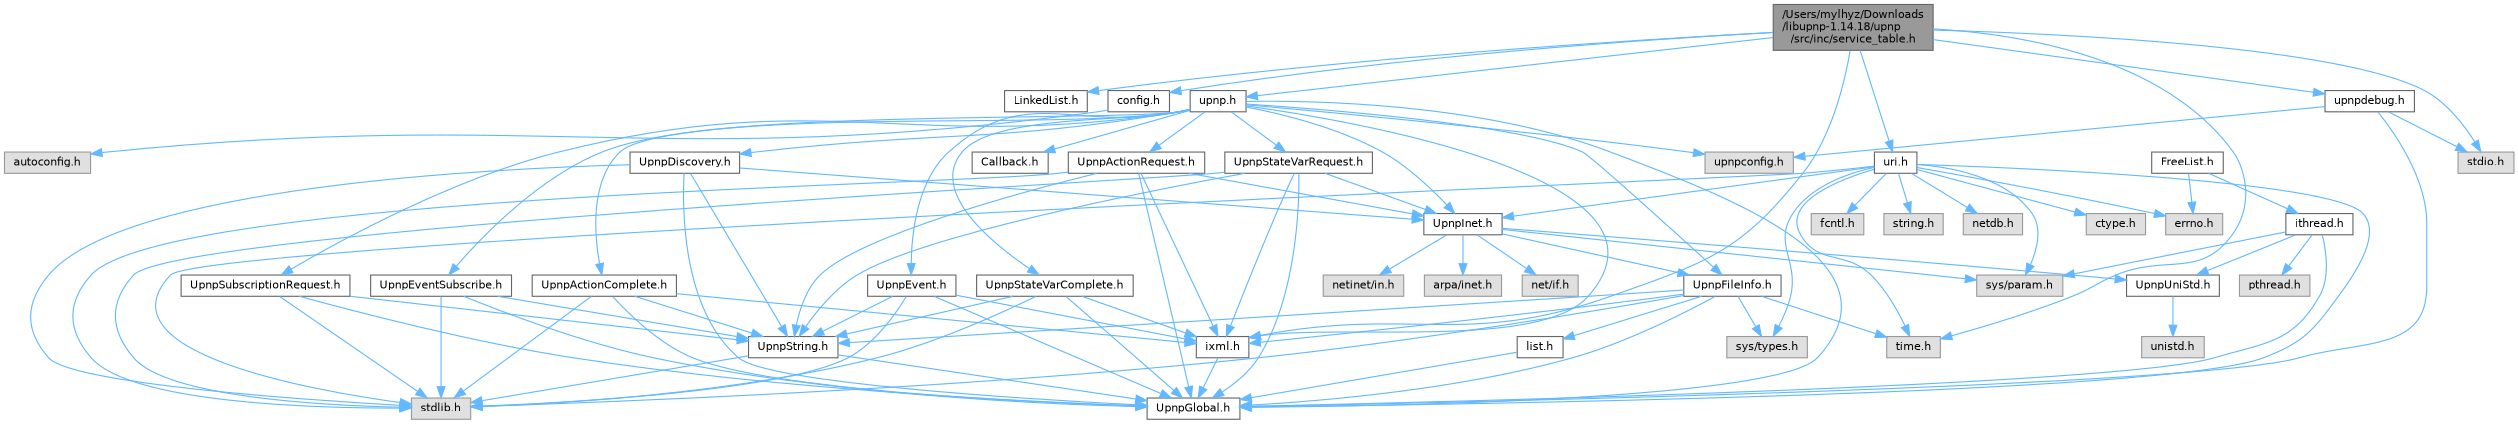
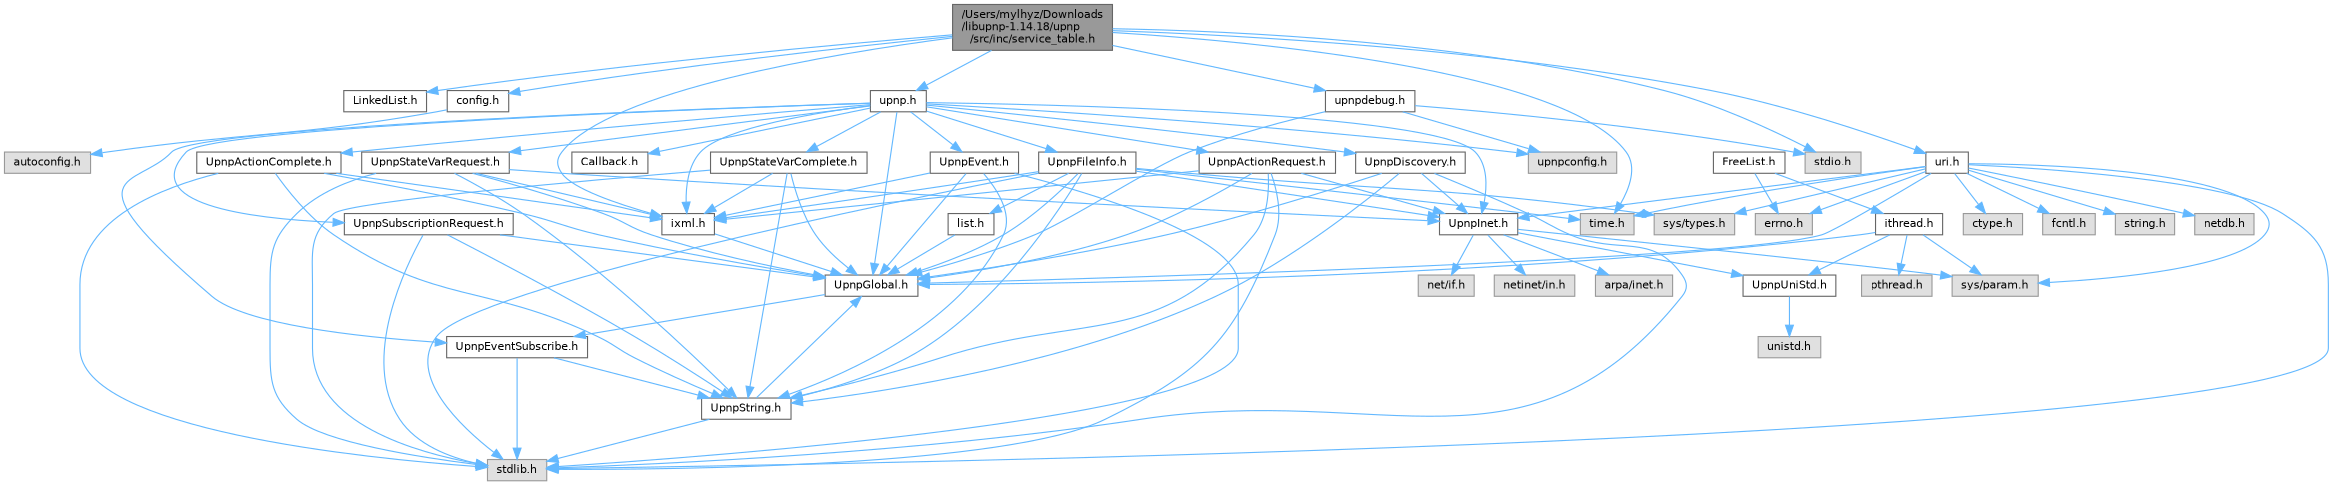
(1590, 253) -> (1289, 194)
(659, 359) -> (705, 315)
